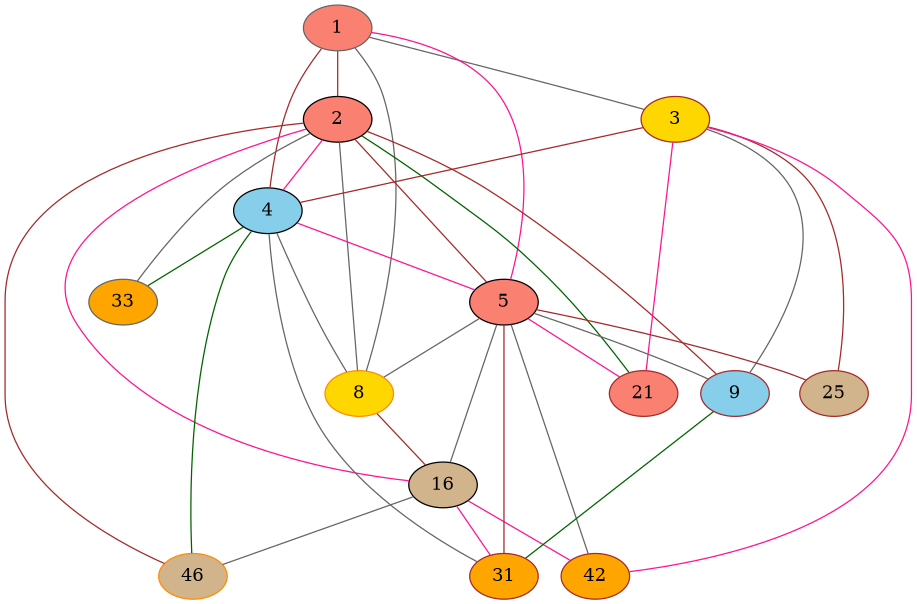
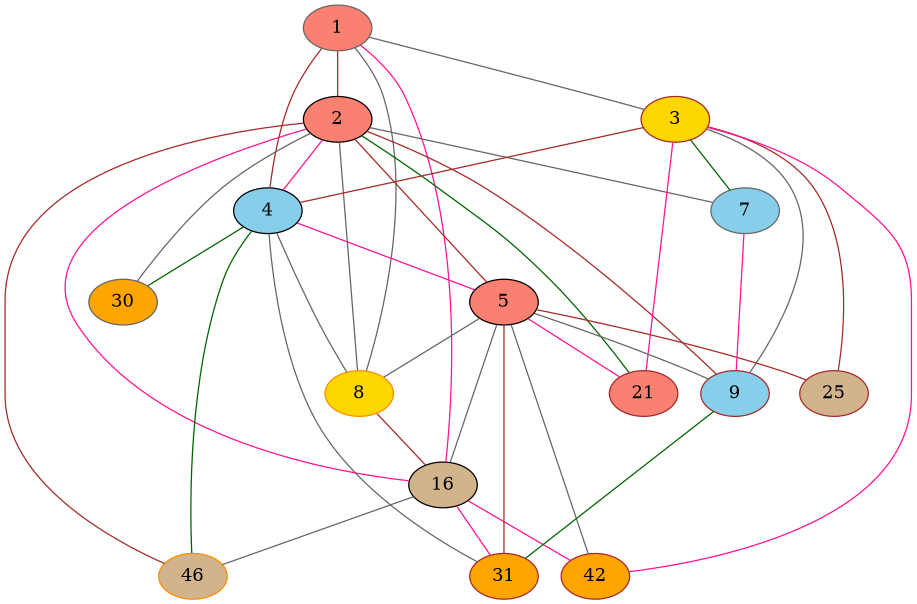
(510, 115) -> (446, 253)
none -> (745, 211)
(123, 302) -> (123, 302)
